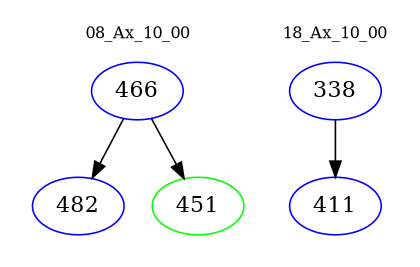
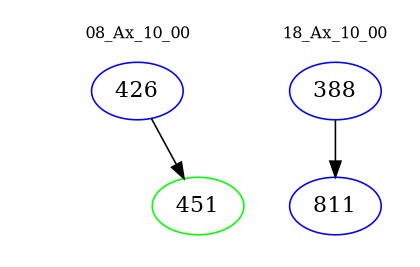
(137, 91) -> (137, 91)
(335, 91) -> (335, 91)
(78, 206) -> none
(335, 206) -> (335, 206)
